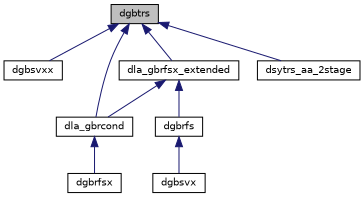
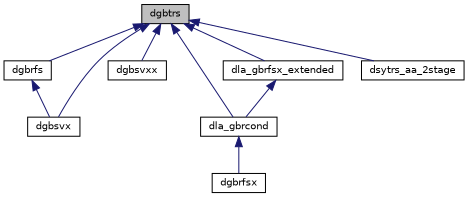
none -> (93, 67)
(179, 104) -> (92, 44)
